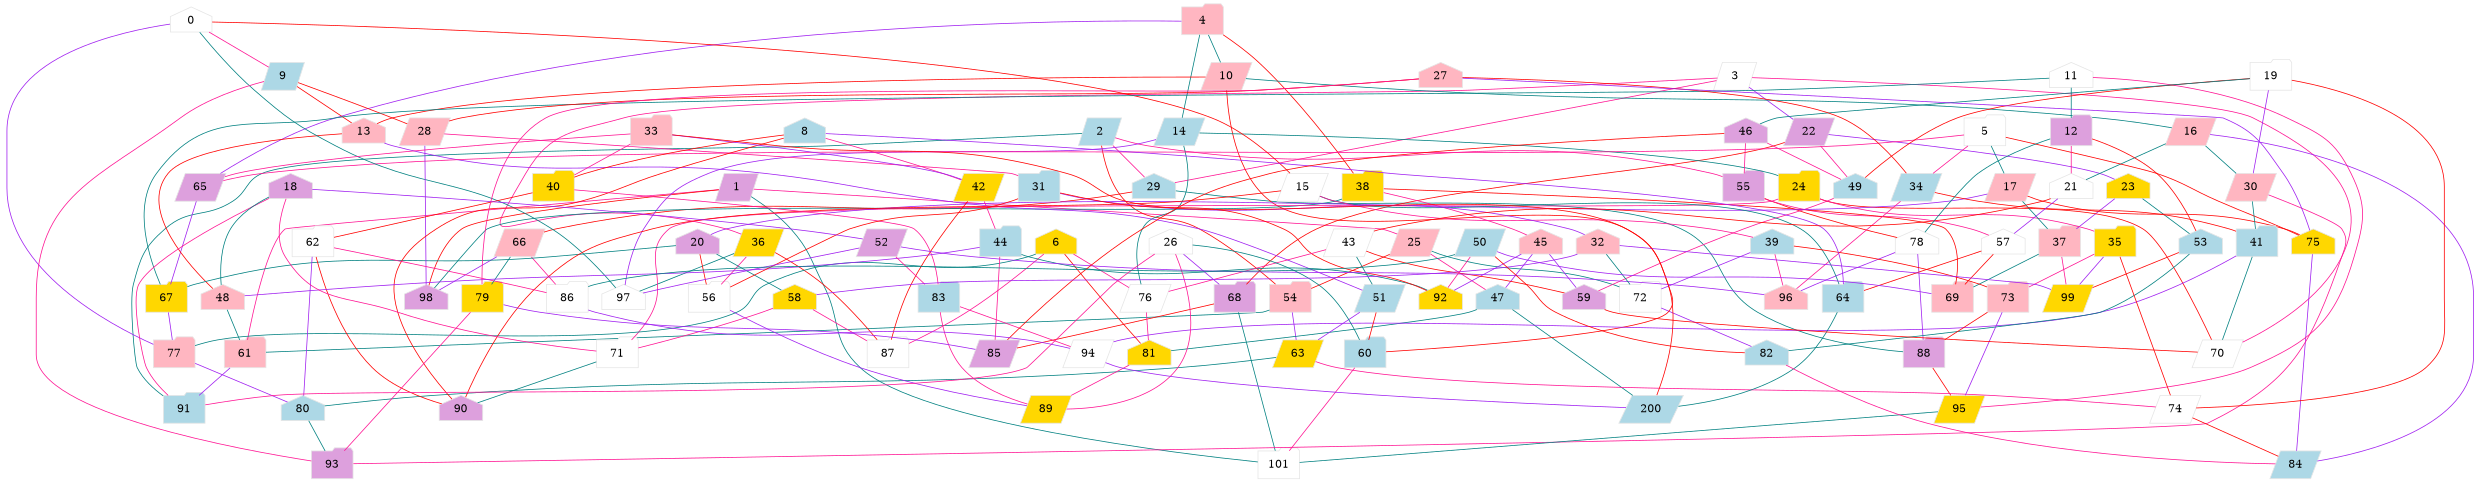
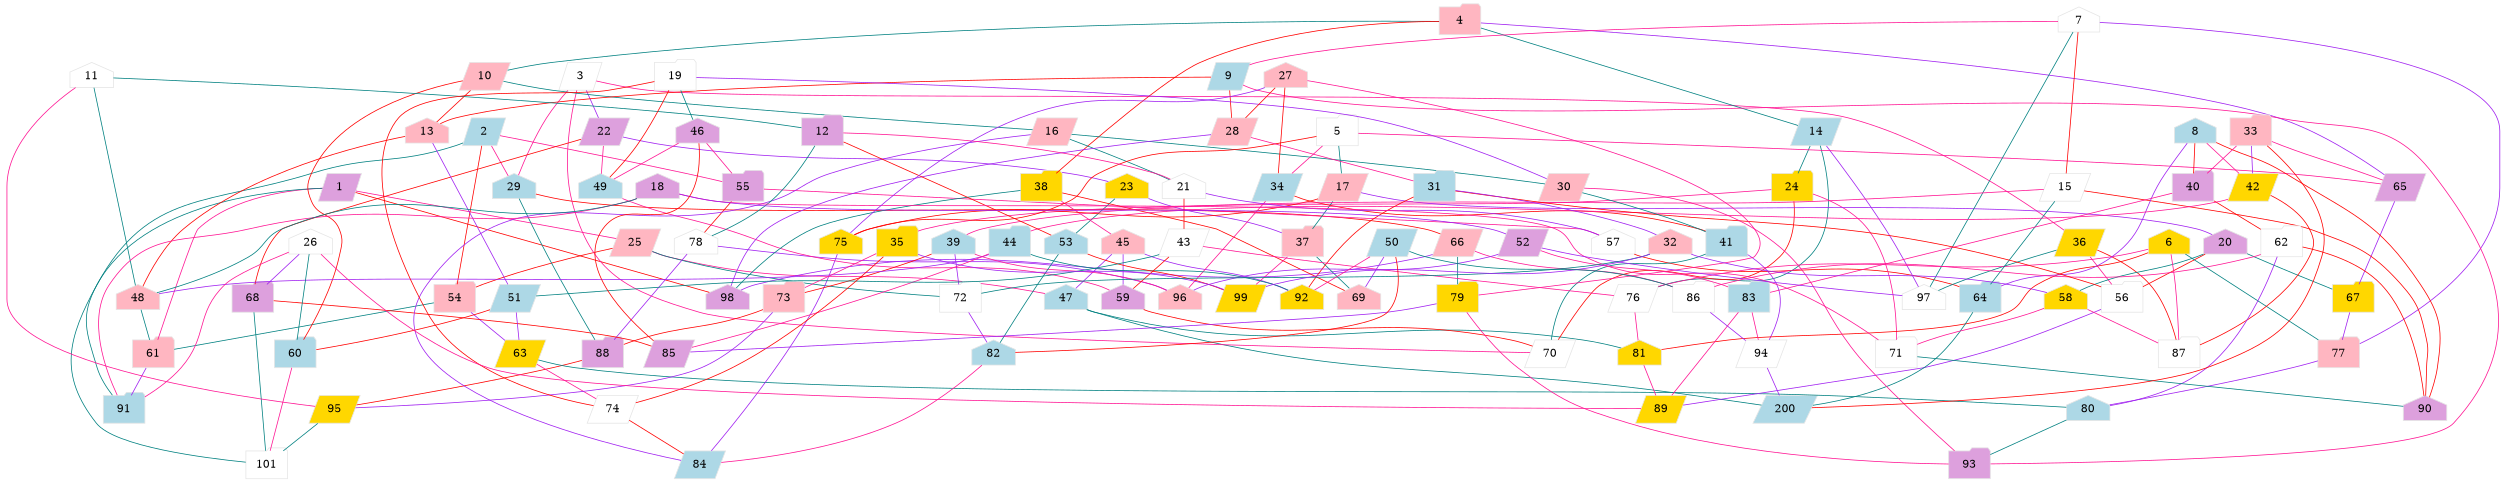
(191, 21) -> (2079, 21)
(1037, 97) -> (115, 187)
(553, 187) -> (2193, 187)
(1979, 269) -> none
(1953, 298) -> (1359, 298)
